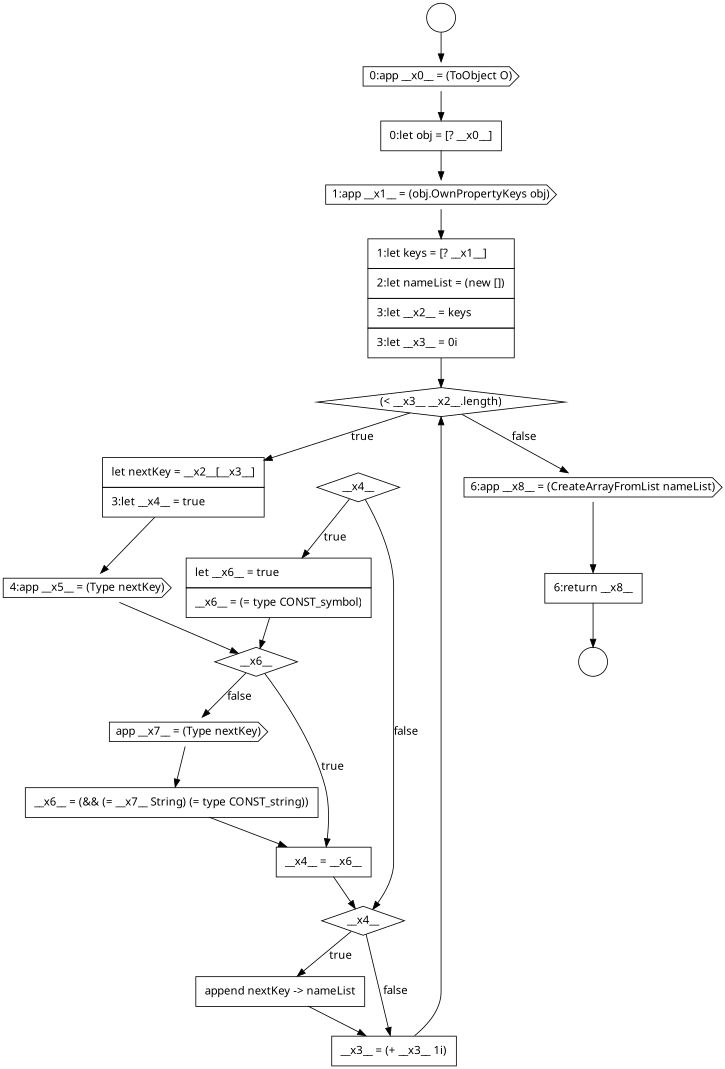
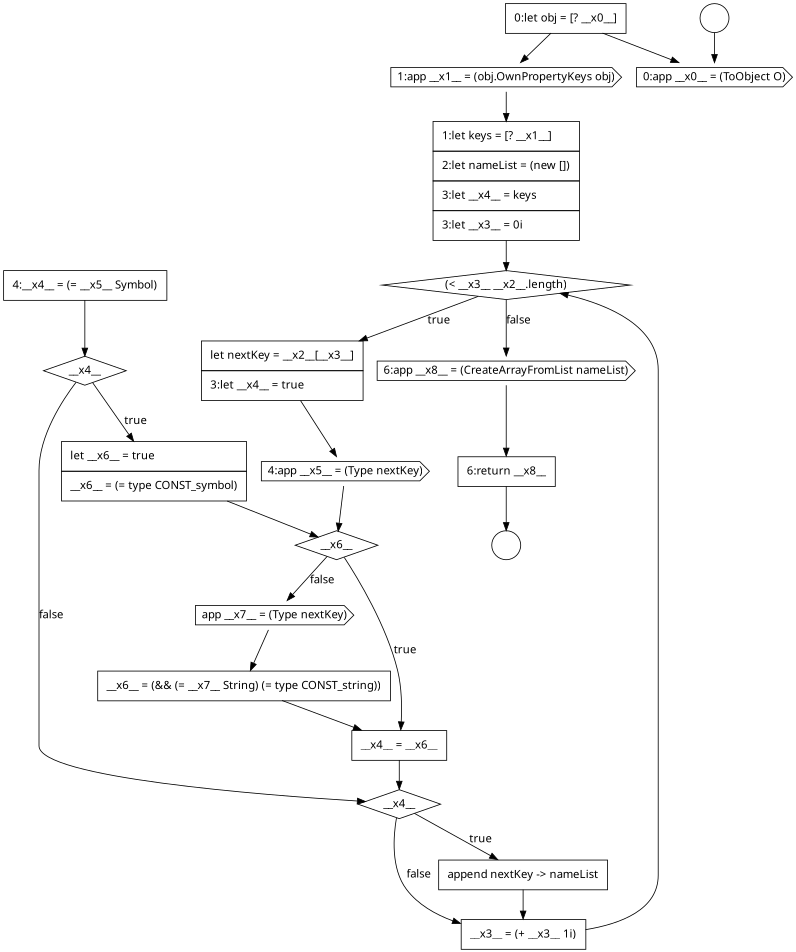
(441, 102) -> (637, 46)
none -> (85, 285)
(424, 313) -> (489, 195)
